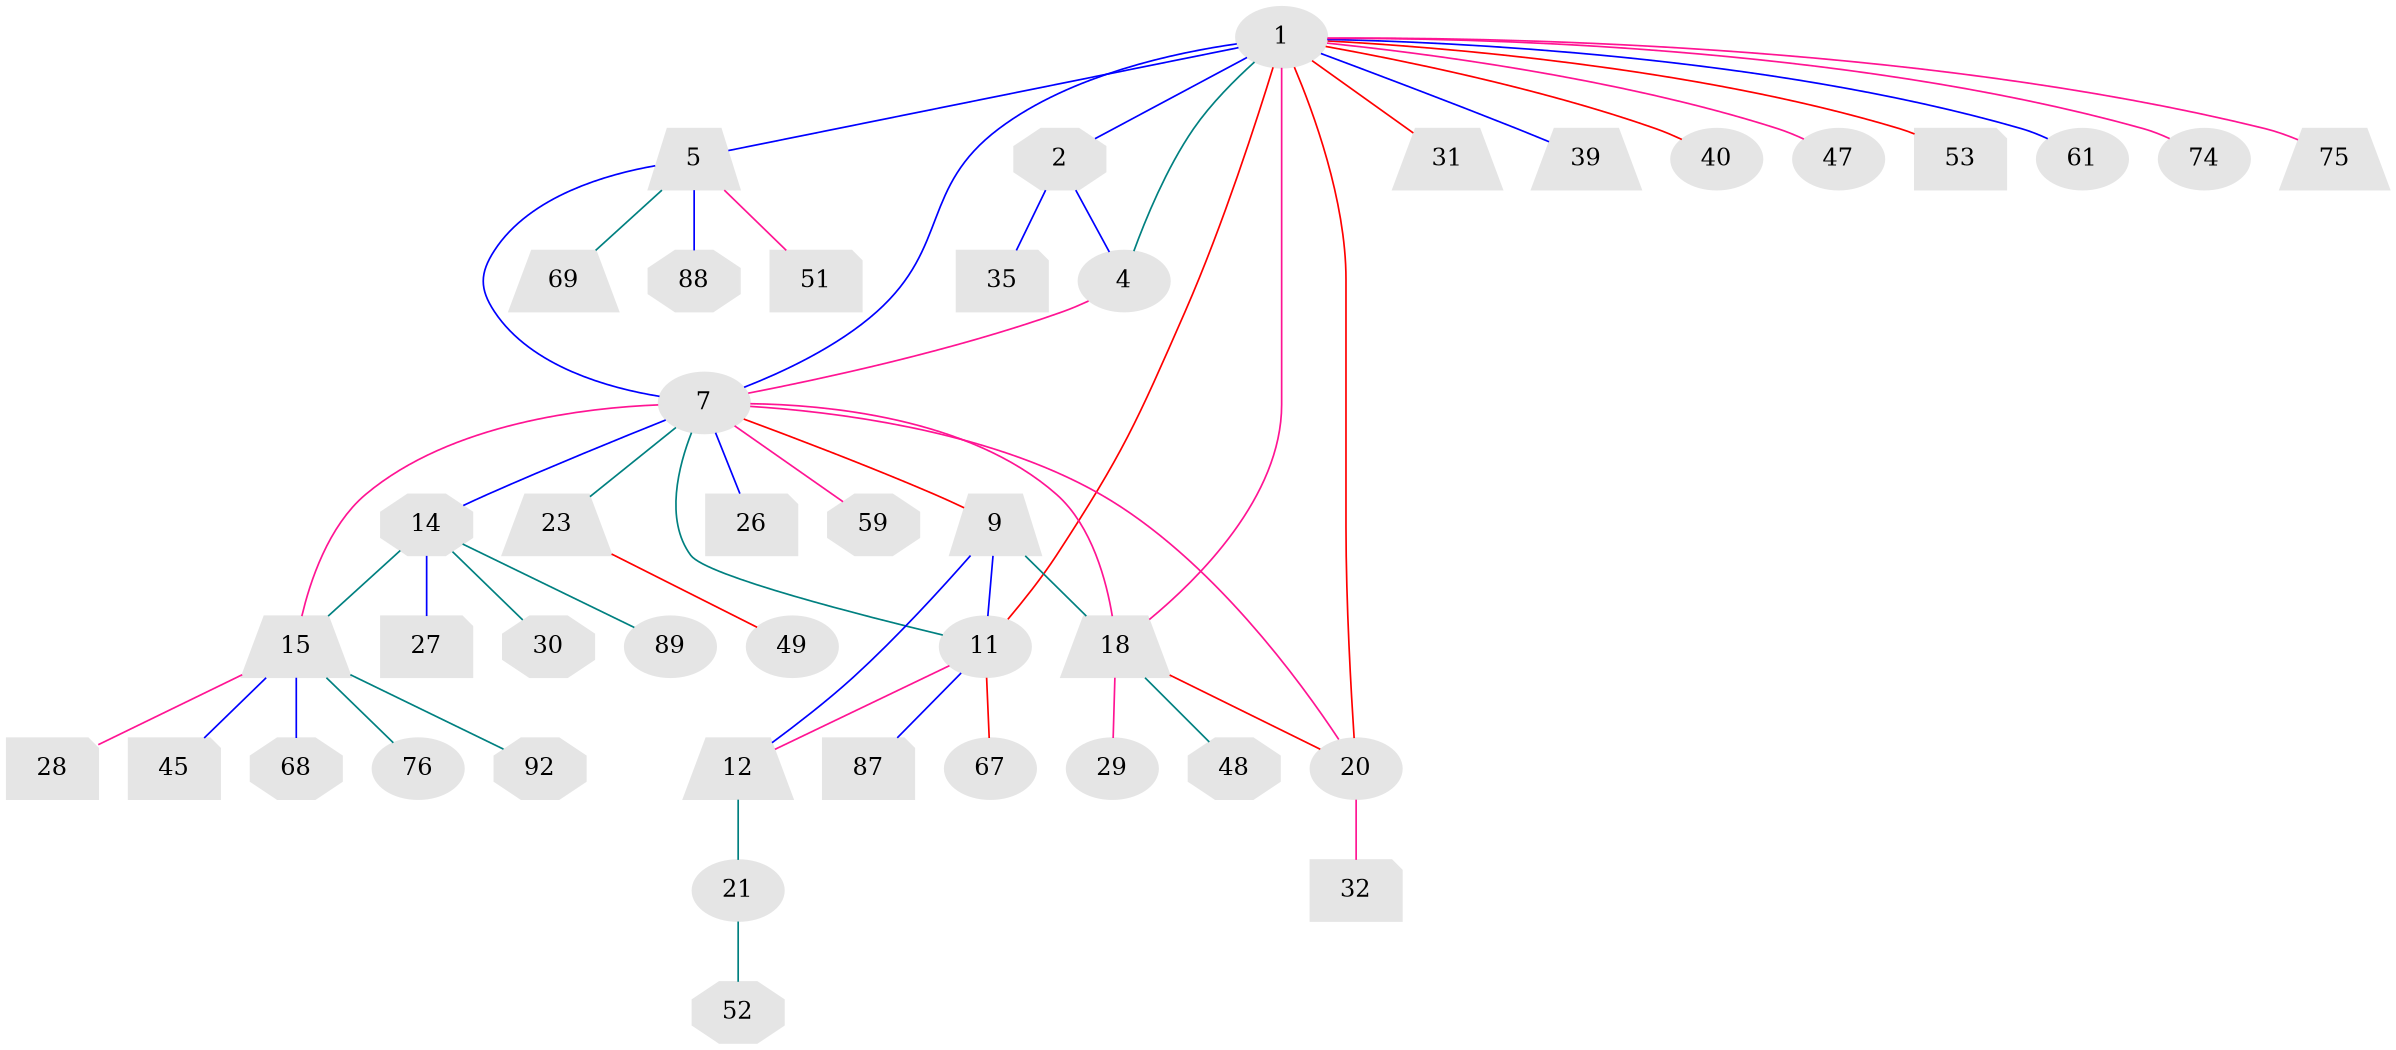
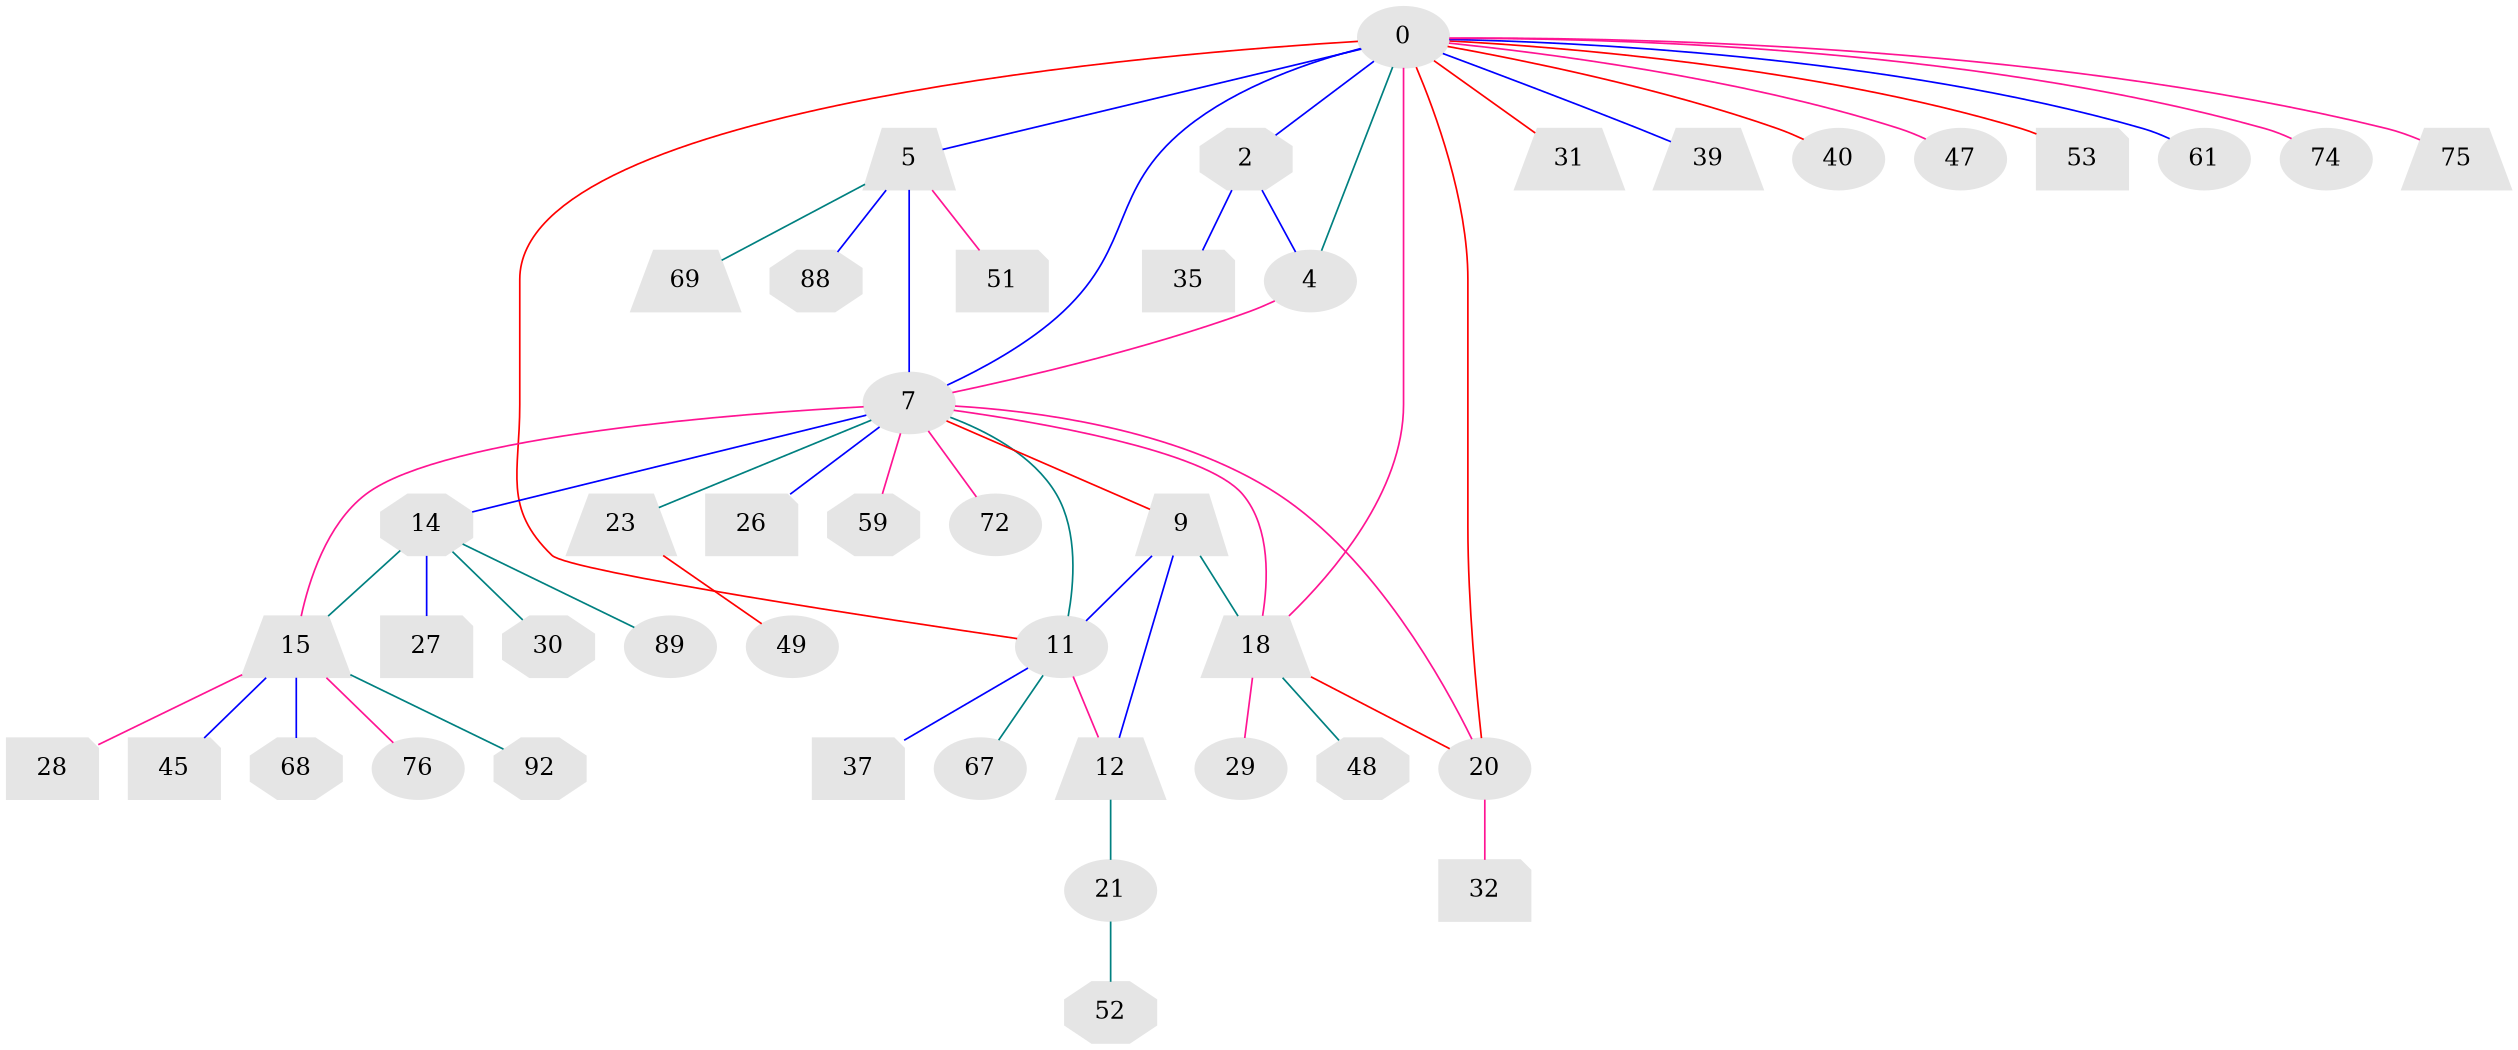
(1282, 37) -> (1404, 37)
none -> (996, 525)
(988, 708) -> (1021, 708)
(360, 710) -> (360, 710)
(869, 769) -> (858, 769)
